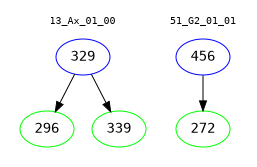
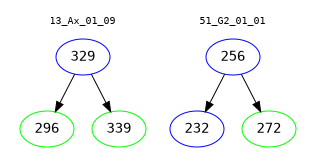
(83, 22) -> (83, 22)
(203, 57) -> (233, 57)
none -> (197, 129)
